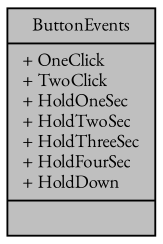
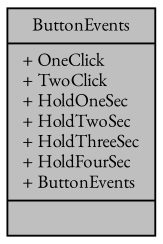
(71, 182) -> (79, 182)
